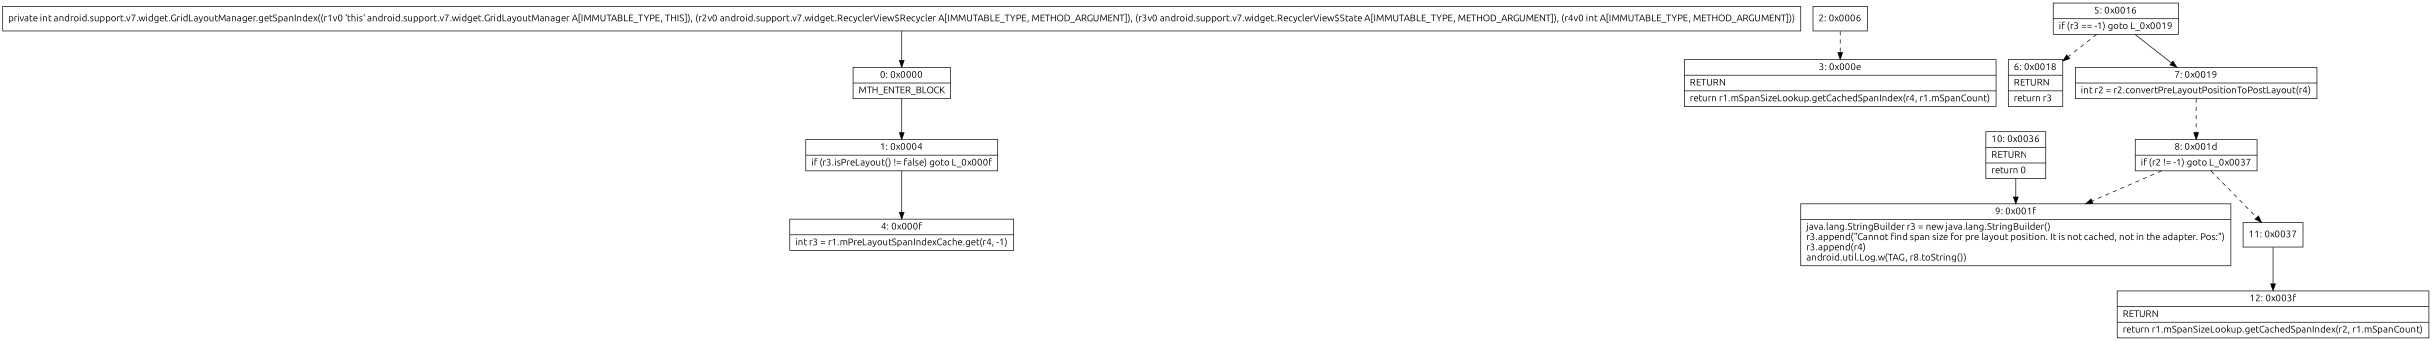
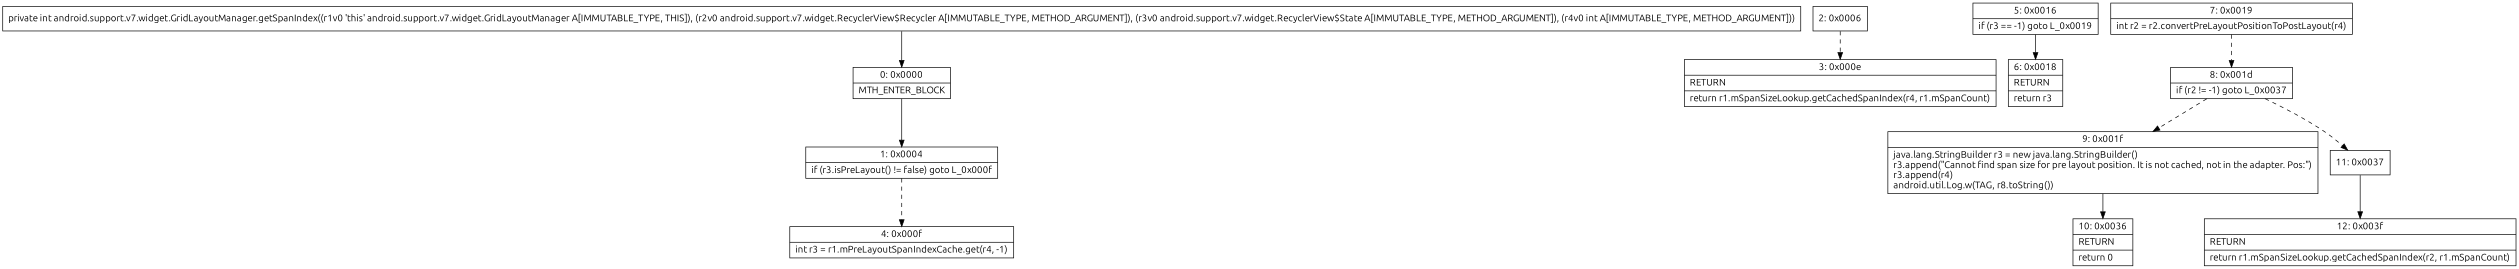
(2083, 46) -> (2036, 44)
(2153, 49) -> none
(2016, 188) -> (2103, 203)
(902, 192) -> (902, 199)
